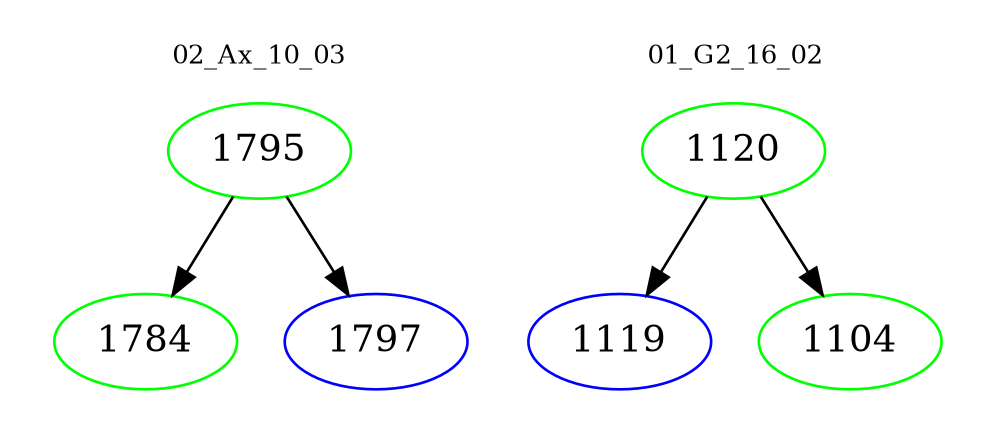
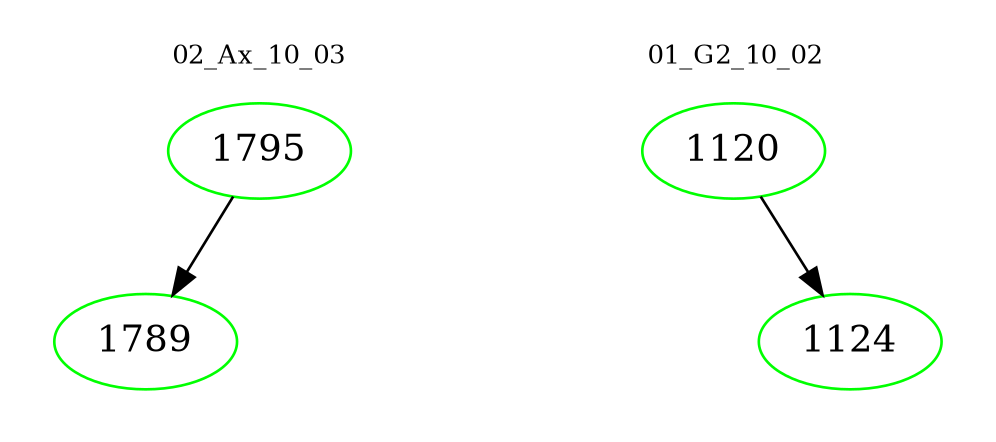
(736, 57) -> (736, 57)
(146, 342) -> (146, 342)
(376, 342) -> none
(620, 342) -> none
(850, 342) -> (850, 342)
